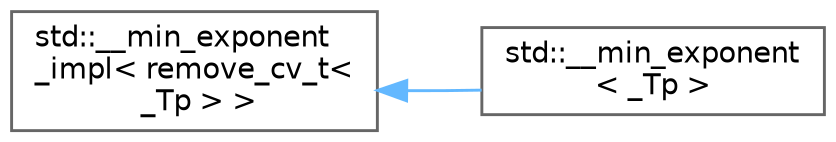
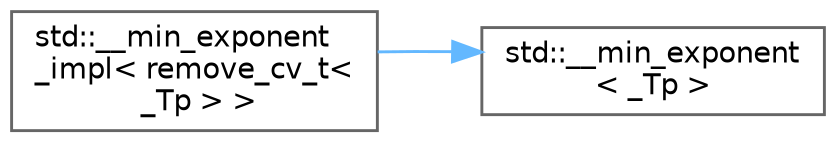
(444, 91) -> (415, 52)
